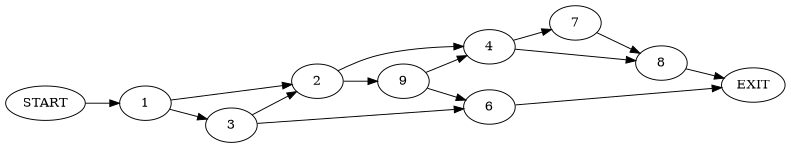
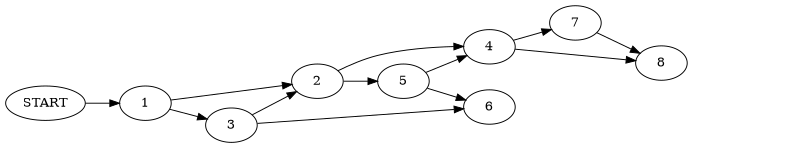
(403, 81) -> (403, 81)
(753, 85) -> none
